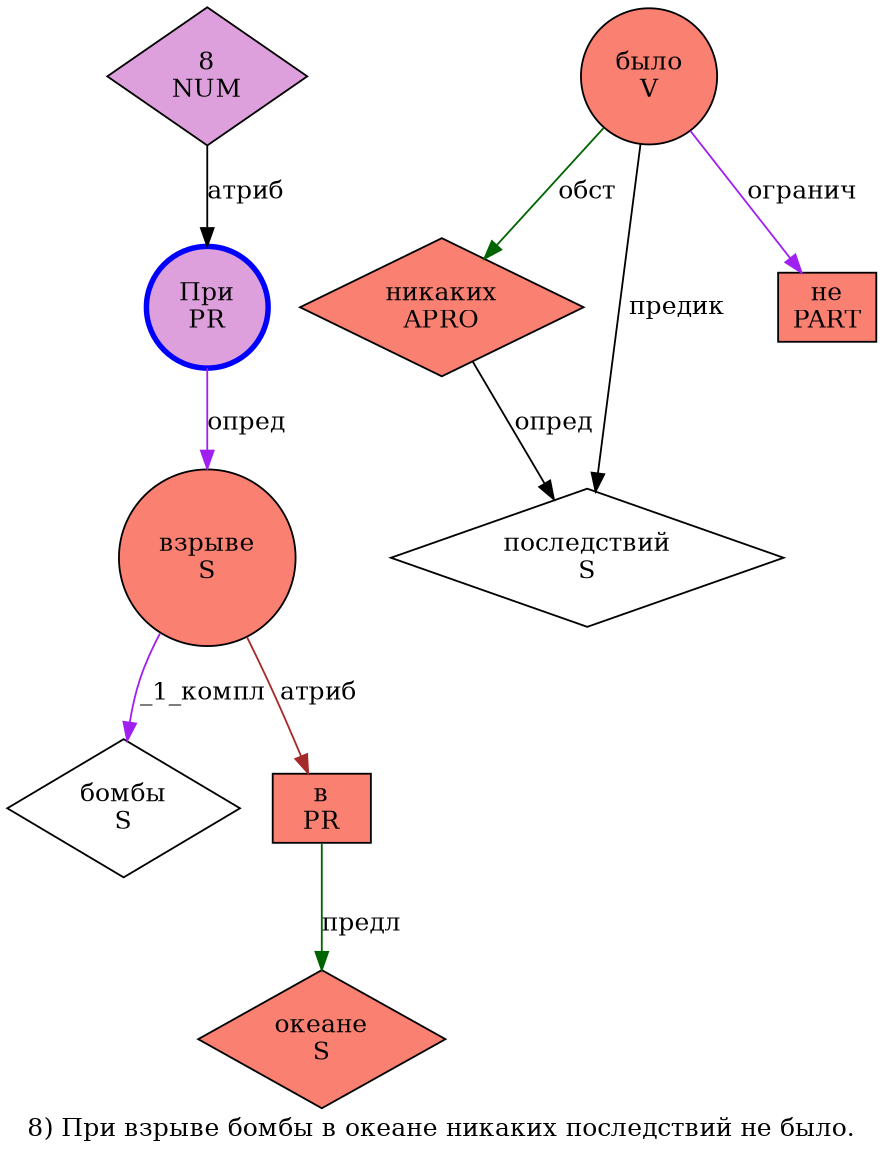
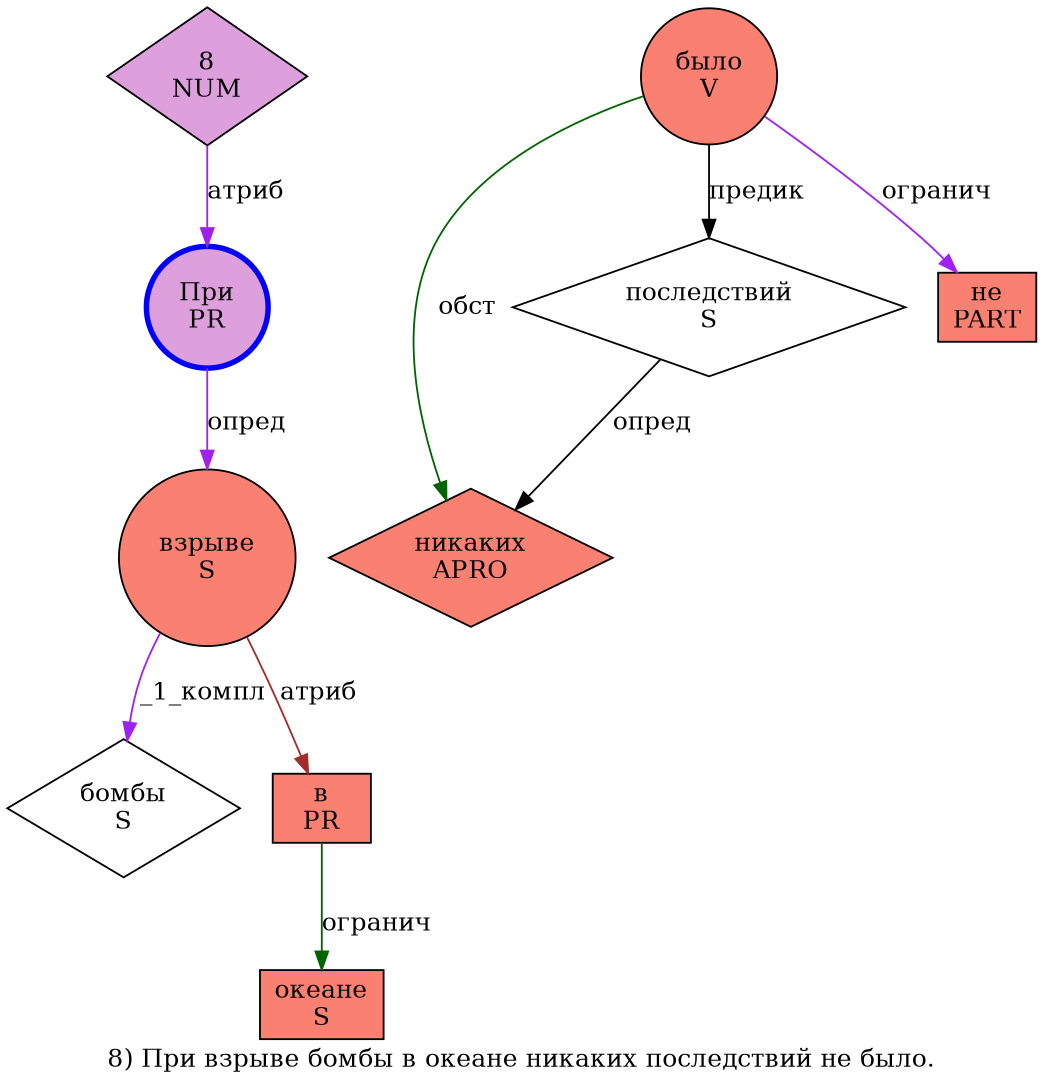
(207, 187) -> (207, 187)
(508, 422) -> (594, 428)
(362, 924) -> (377, 924)
(322, 1039) -> (322, 1005)
